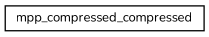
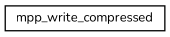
(105, 18) -> (85, 18)
